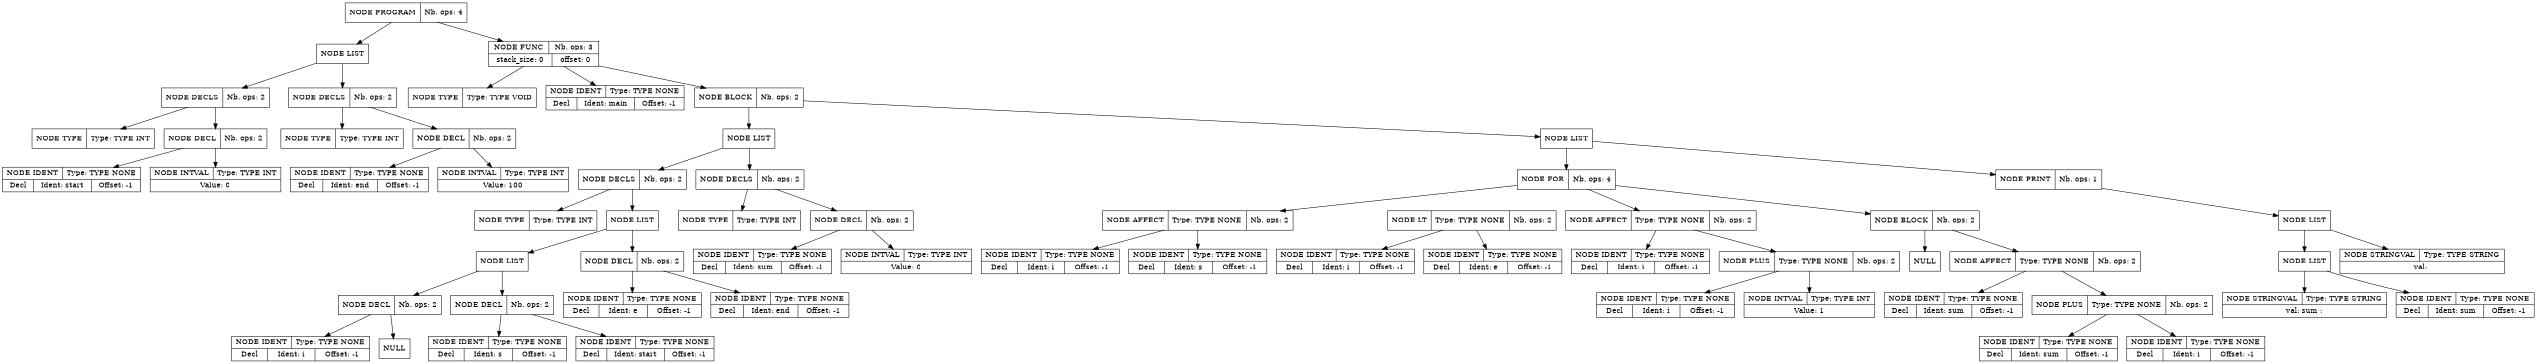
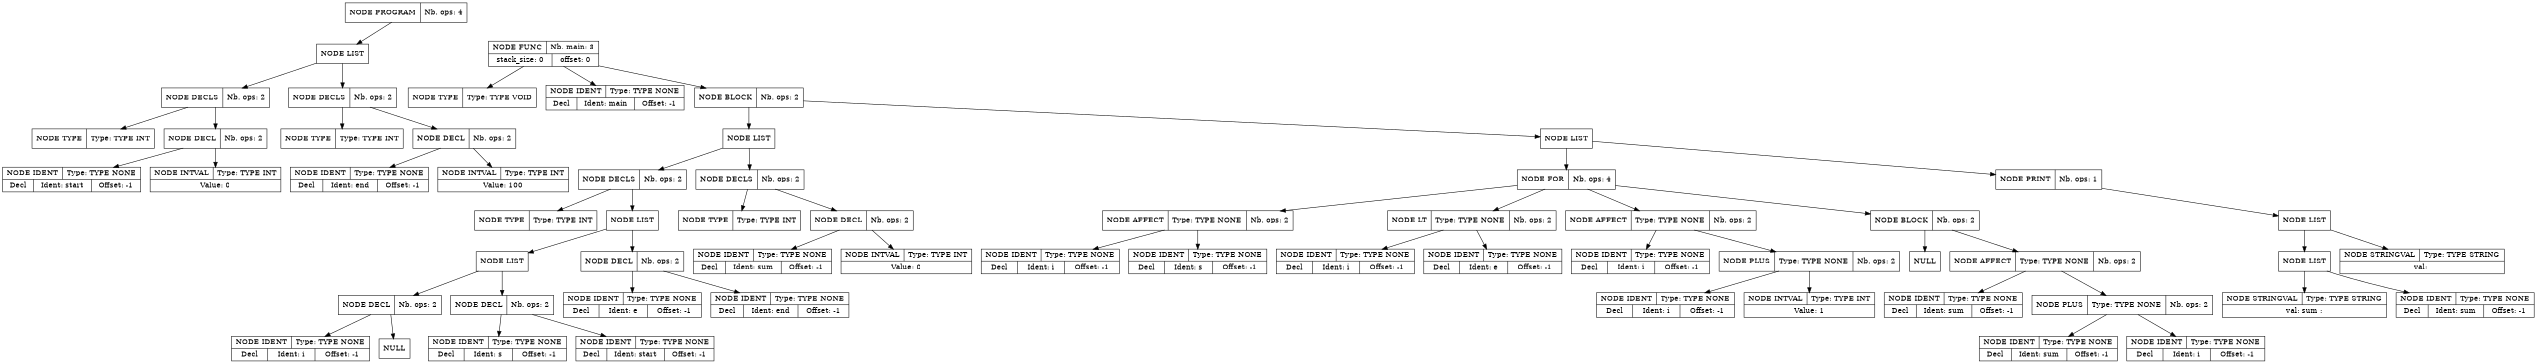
(467, 31) -> none
(574, 47) -> (573, 47)
none -> (1522, 199)
